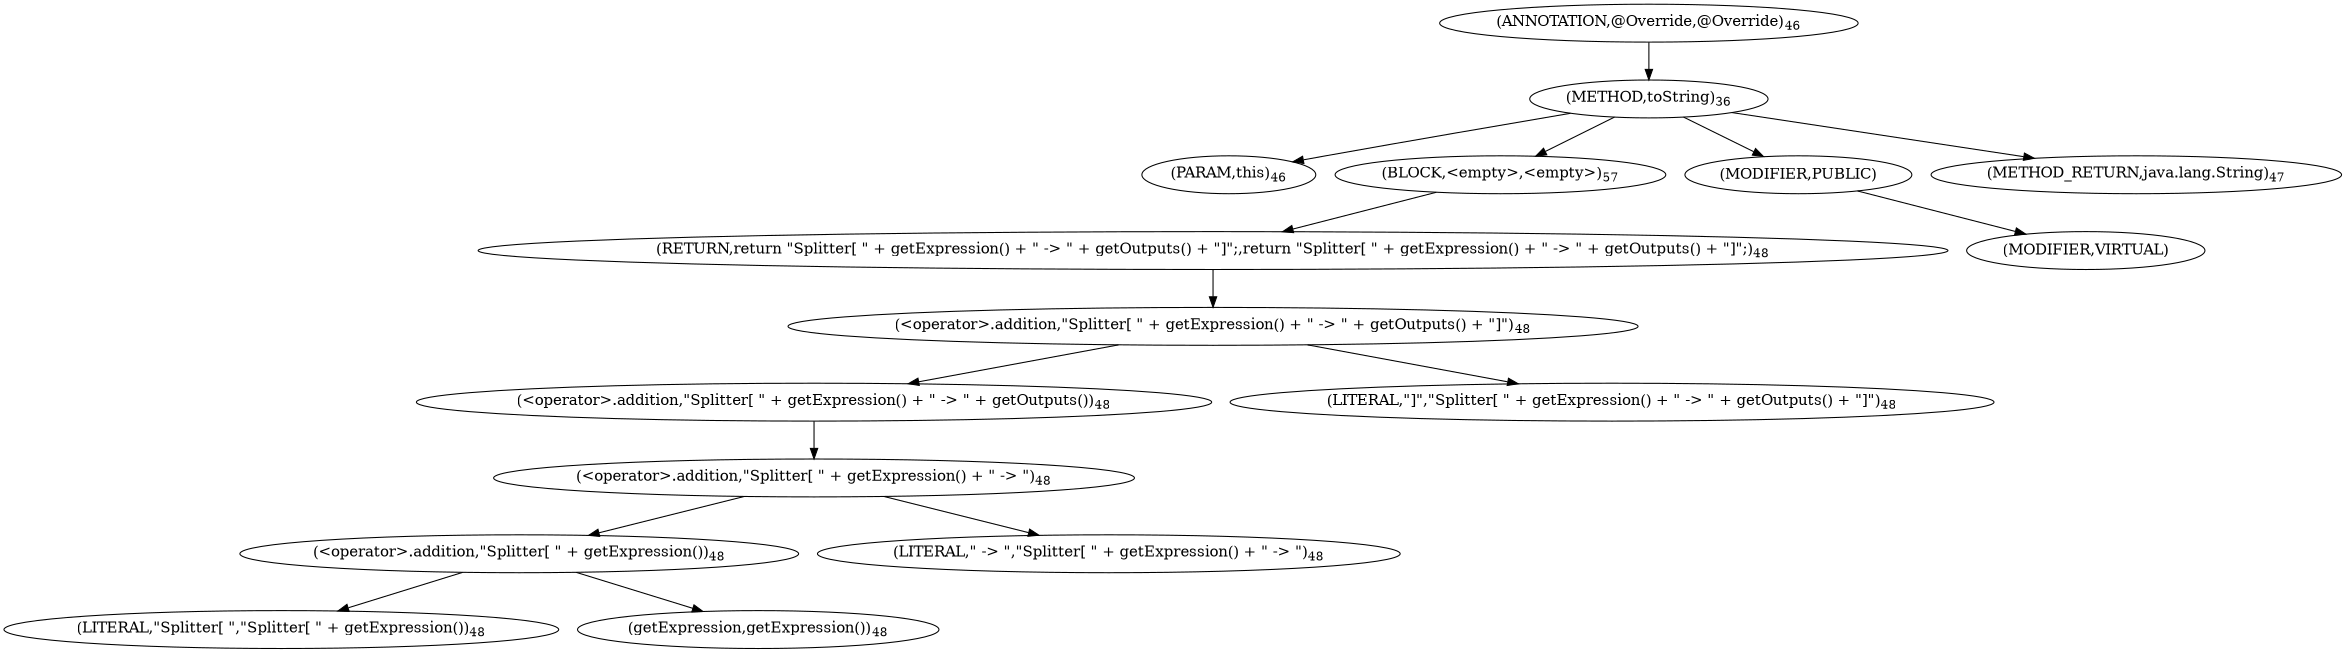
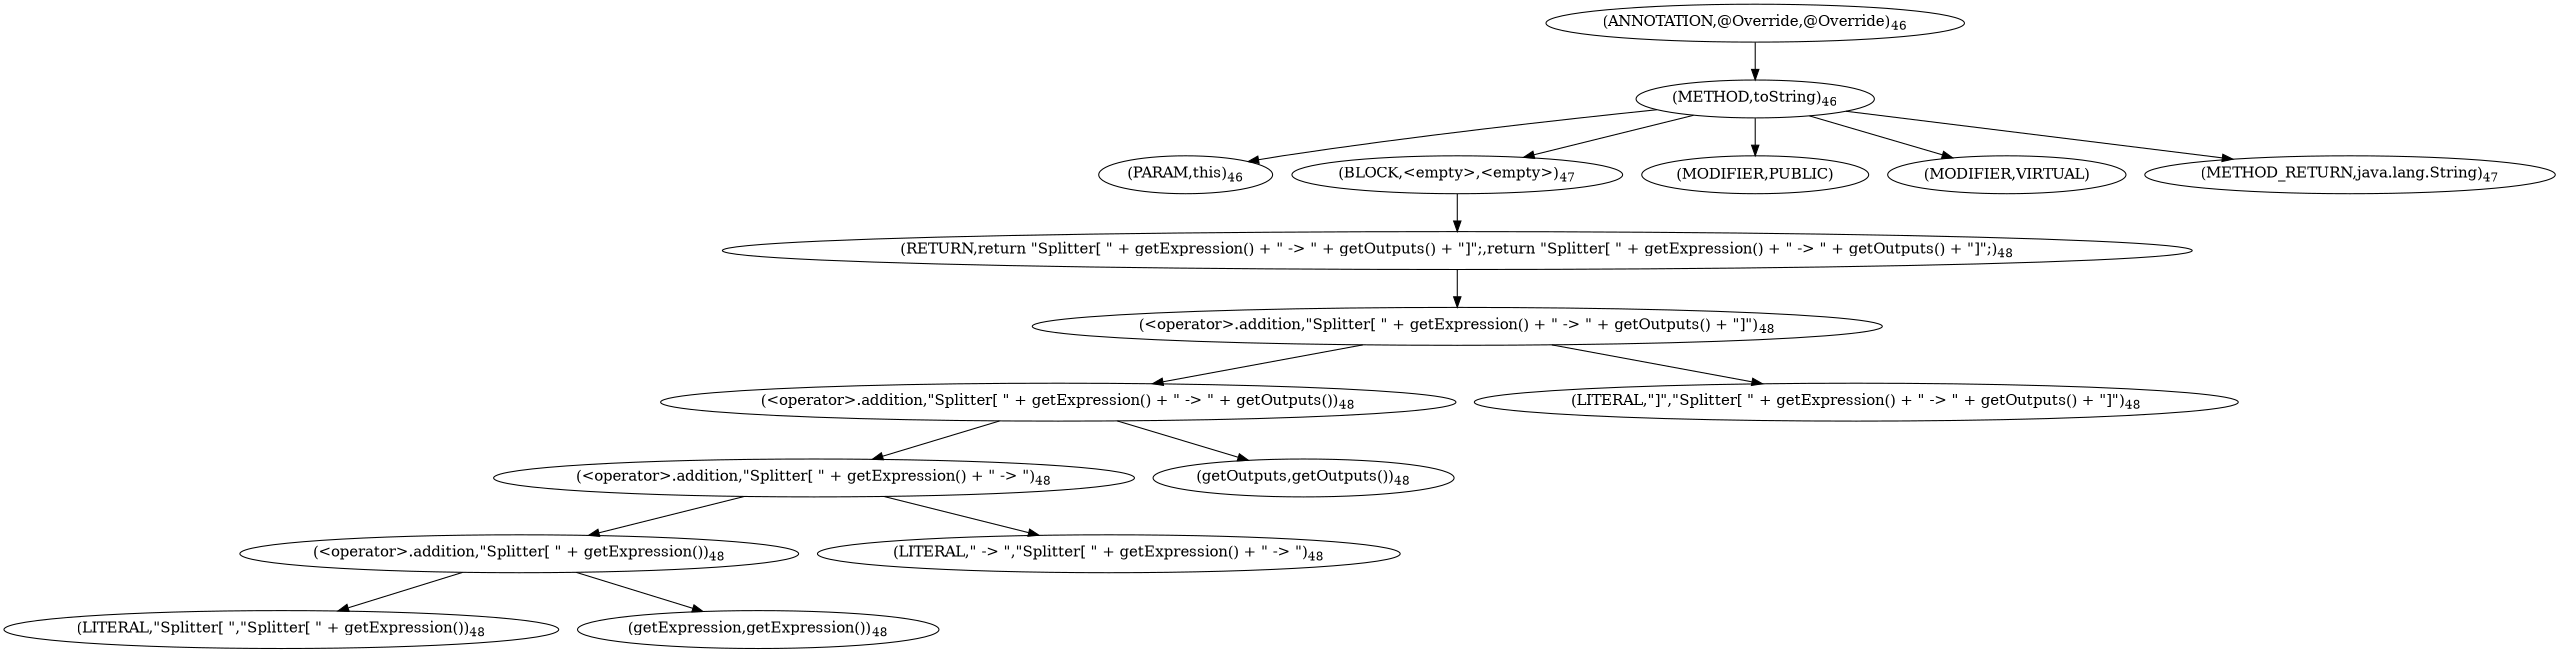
(1724, 97) -> (1830, 97)
(1611, 173) -> (1568, 173)
(1936, 211) -> (1876, 135)
none -> (1304, 478)
